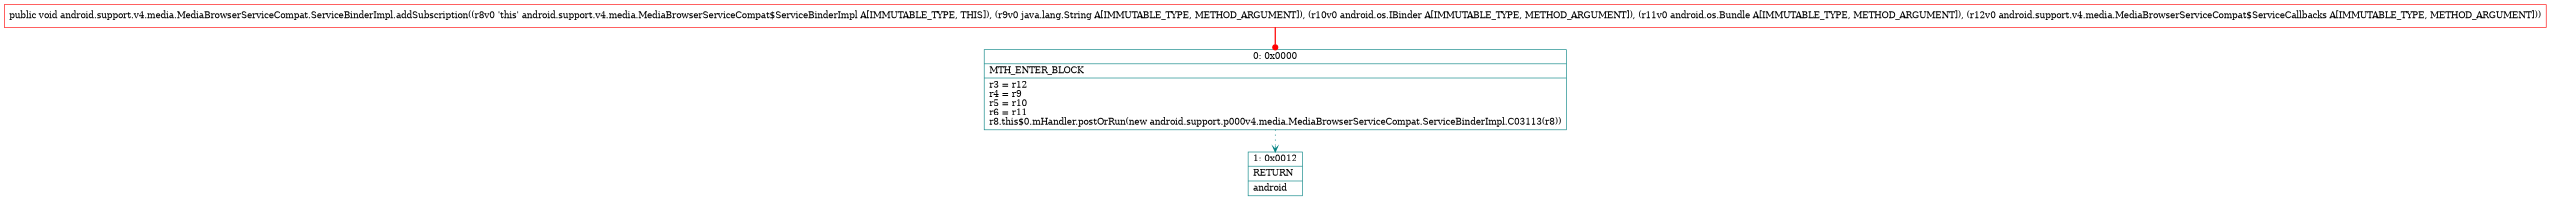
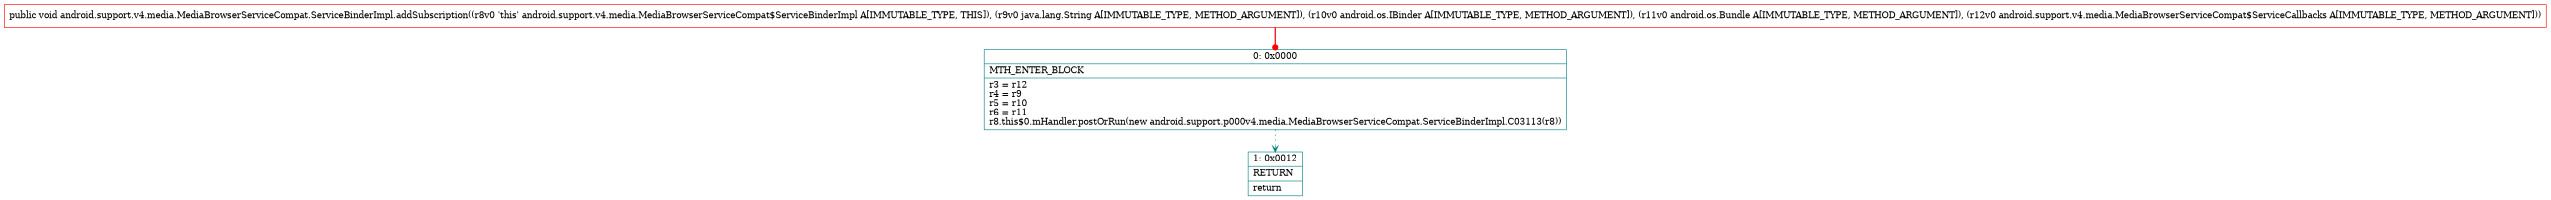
(1270, 188) -> (1267, 188)
